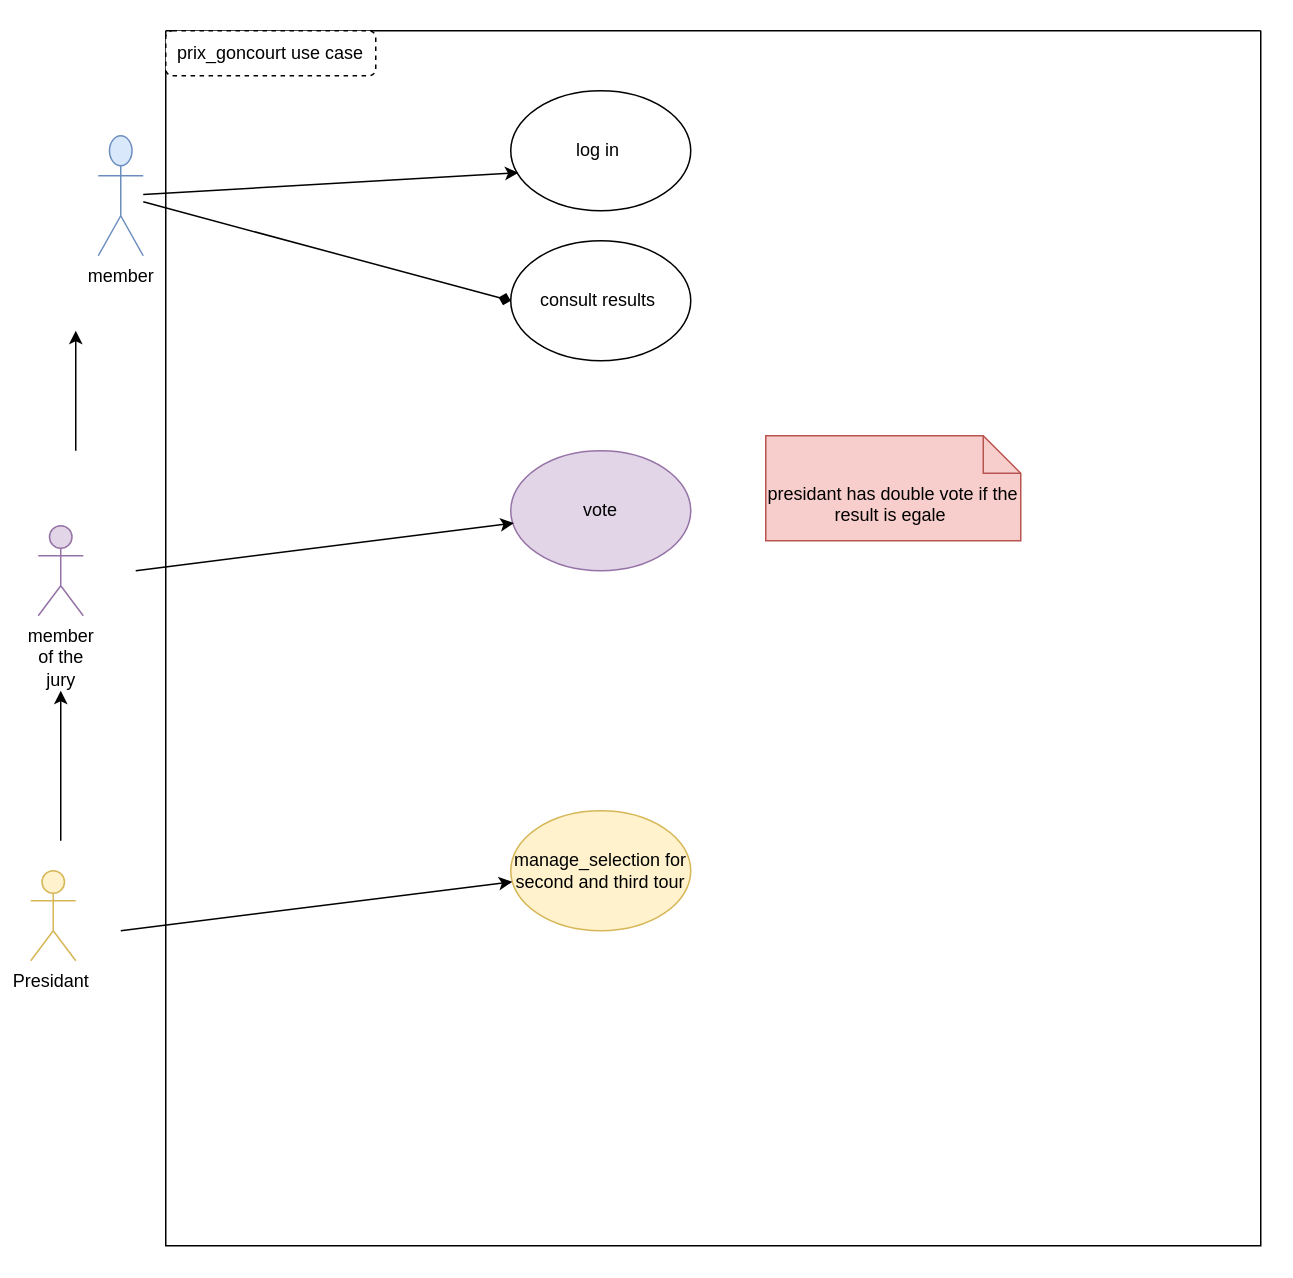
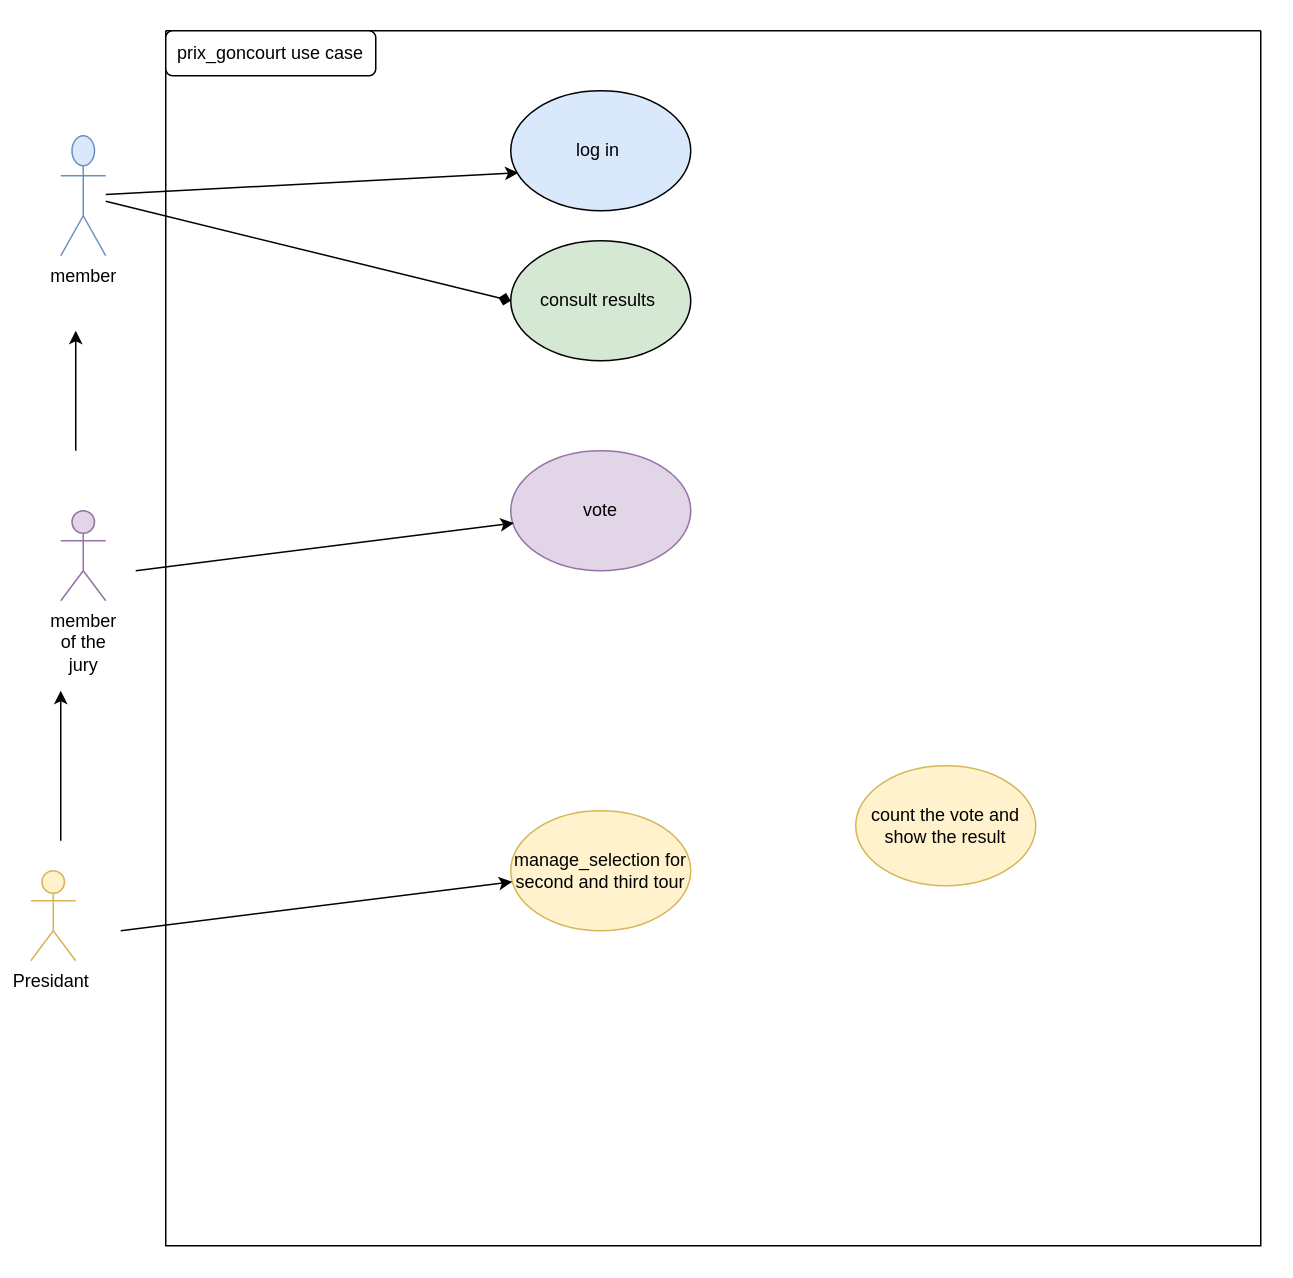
(271, 53) -> (271, 53)
(601, 151) -> (601, 151)
(121, 196) -> (83, 196)
(601, 301) -> (601, 301)
(893, 488) -> none
(61, 571) -> (83, 556)
none -> (946, 826)
